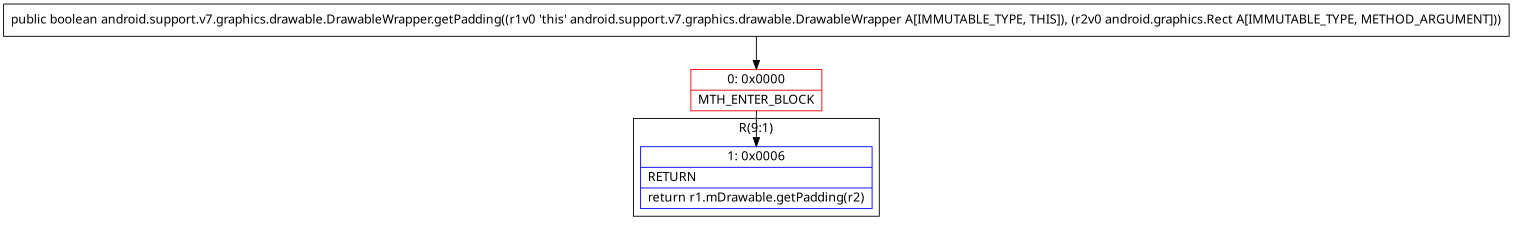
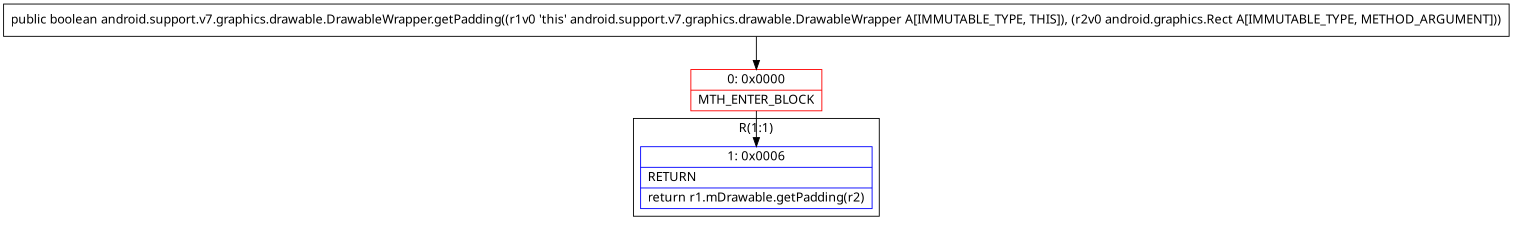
(756, 129) -> (756, 129)
